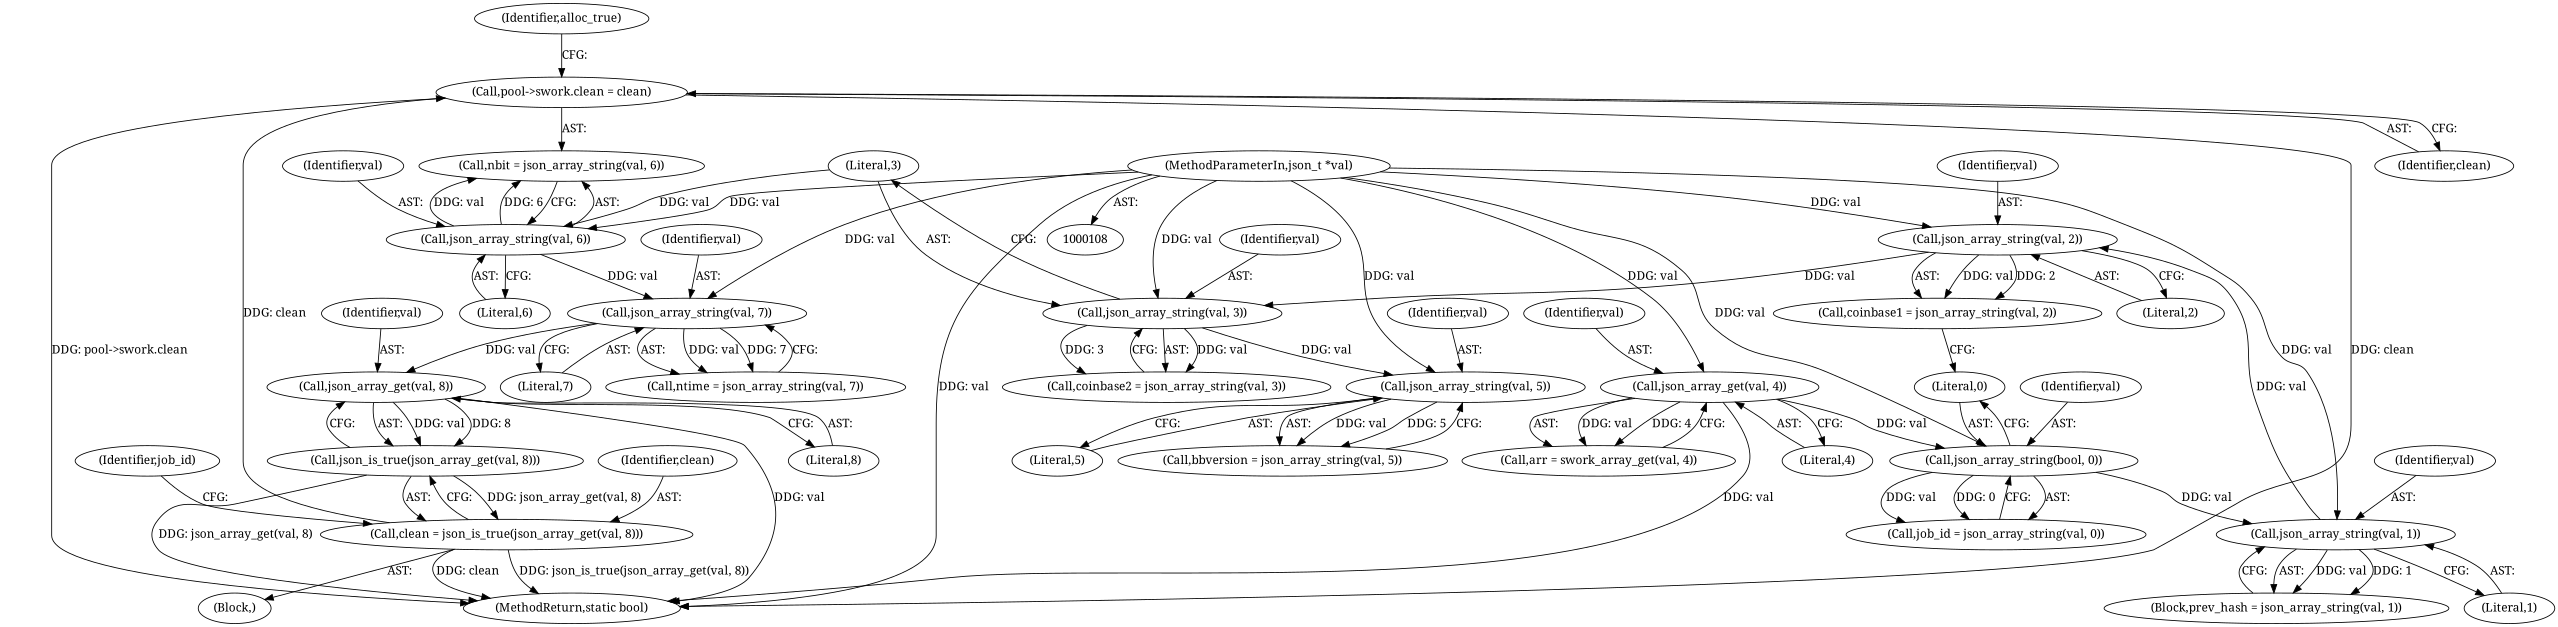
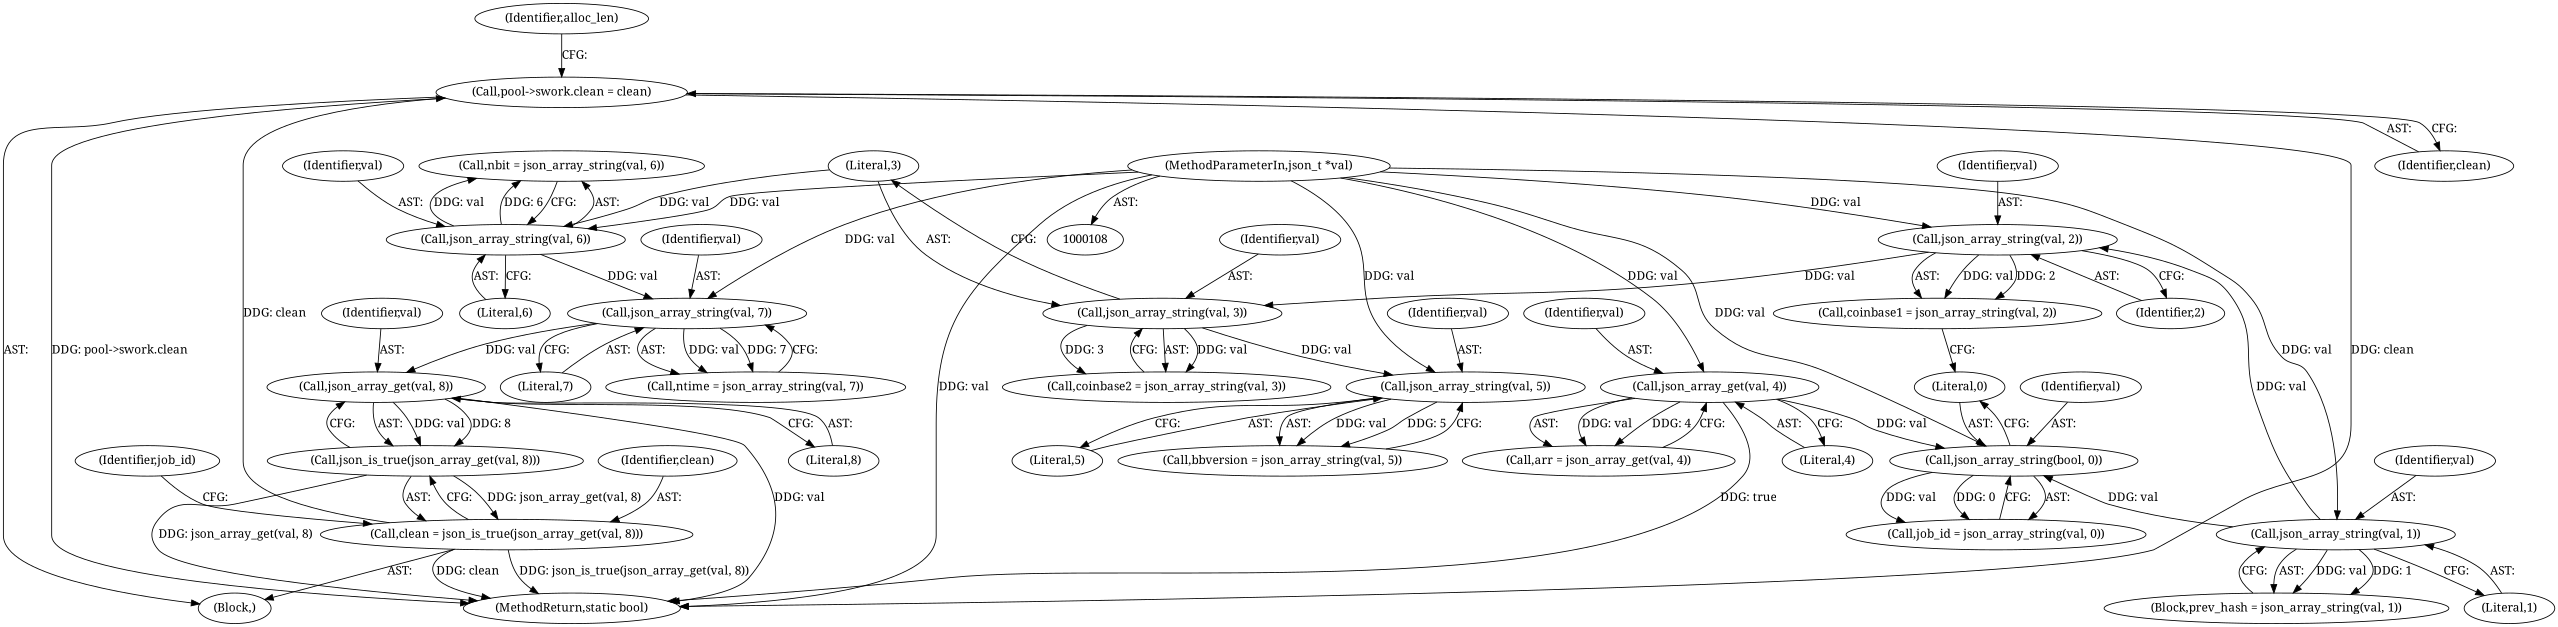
(562, 19) -> (562, 19)
(562, 125) -> (3, 223)
(1163, 222) -> none
(2171, 313) -> (2171, 313)
(1599, 461) -> (1599, 461)
(2170, 496) -> (2140, 512)
(1749, 498) -> (1749, 498)
